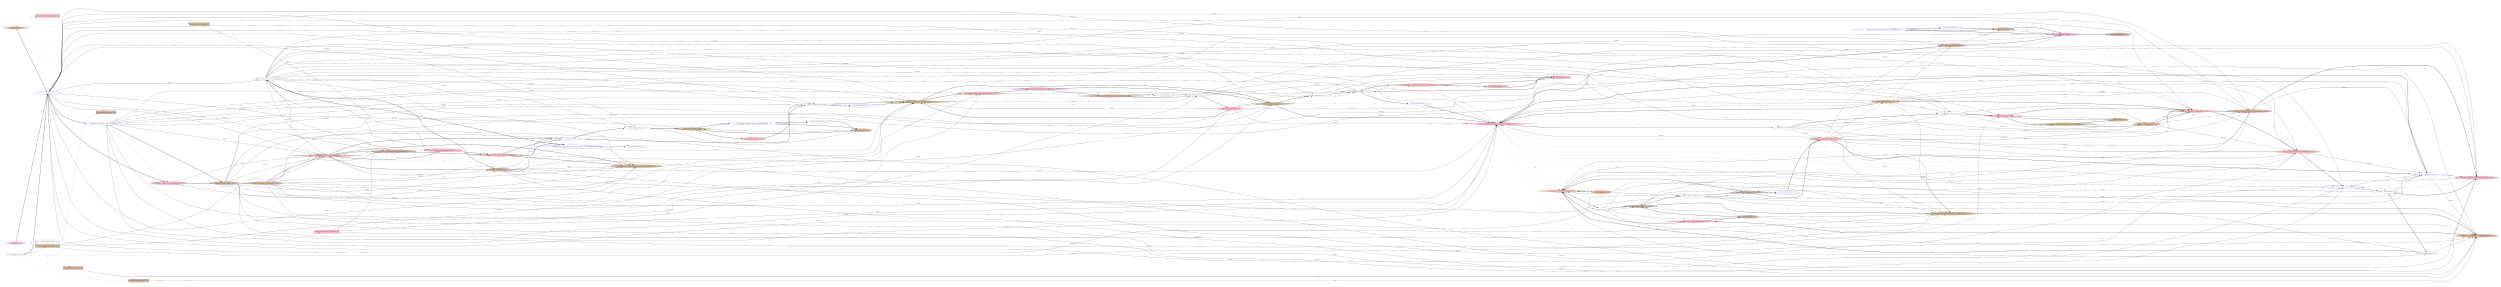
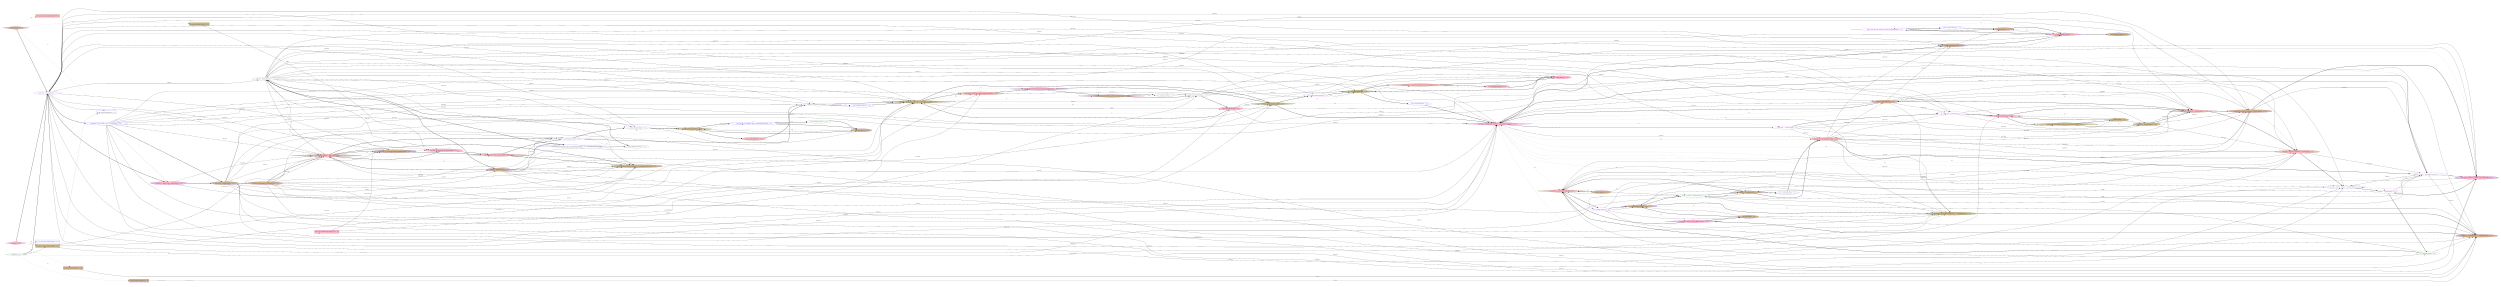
(1358, 92) -> (1358, 92)
(106, 112) -> (106, 112)
none -> (452, 115)
